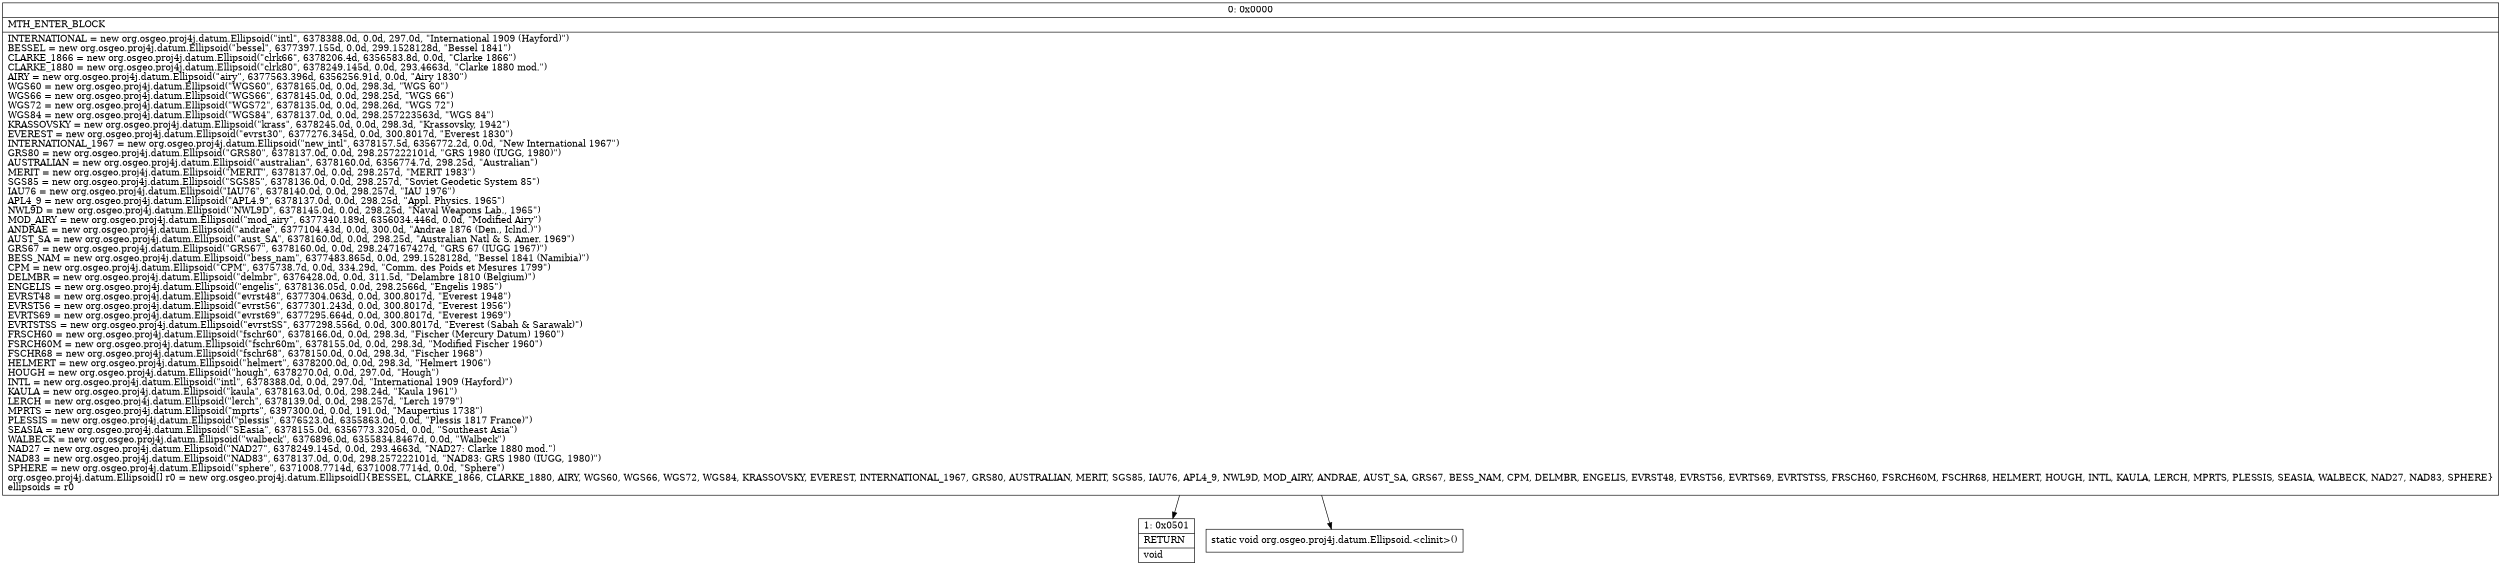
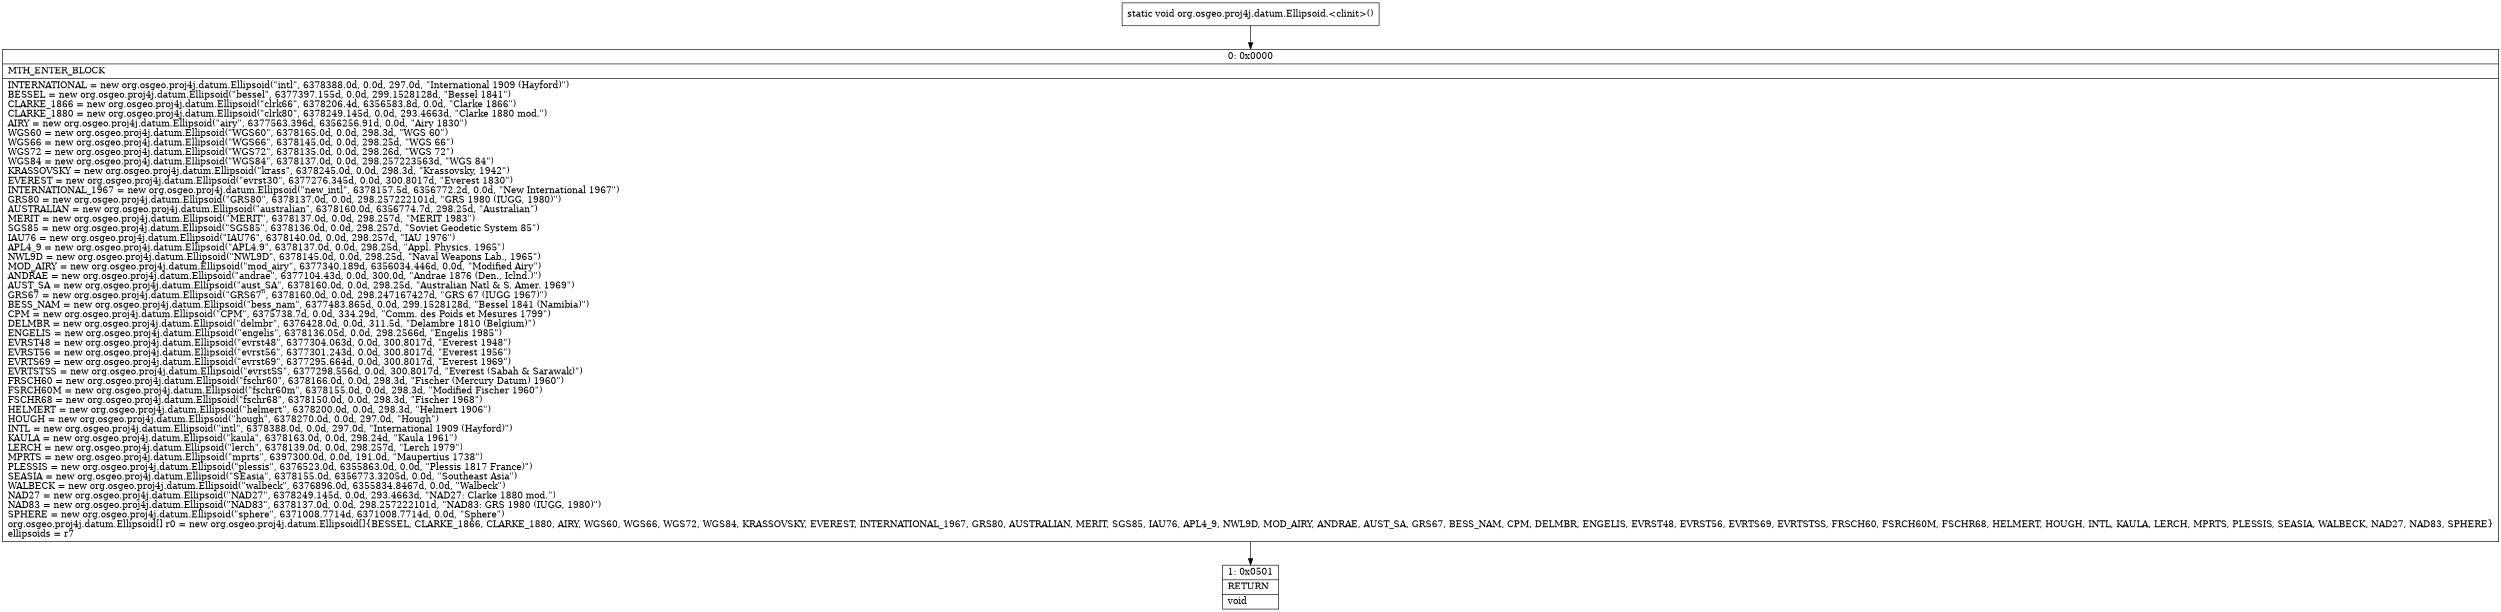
(41, 488) -> (41, 534)
(1326, 509) -> (1251, 34)
